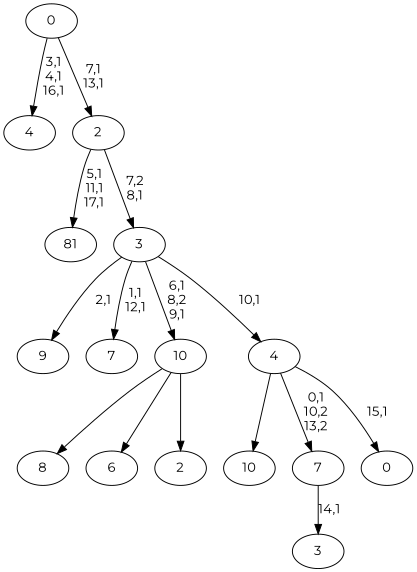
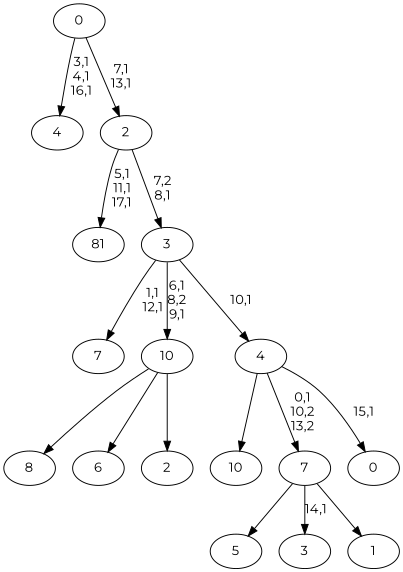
(43, 356) -> none
none -> (236, 551)
none -> (374, 551)
